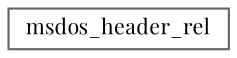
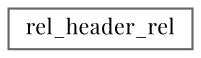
(119, 29) -> (101, 29)
